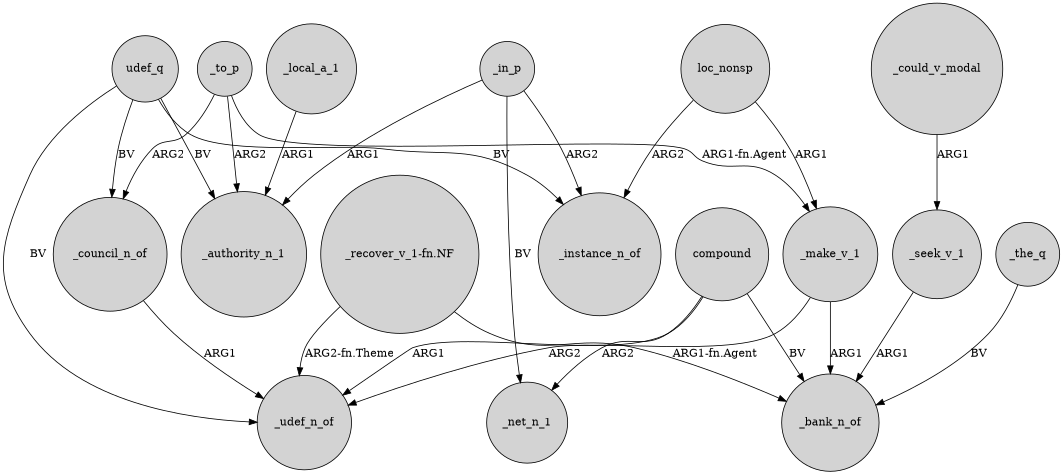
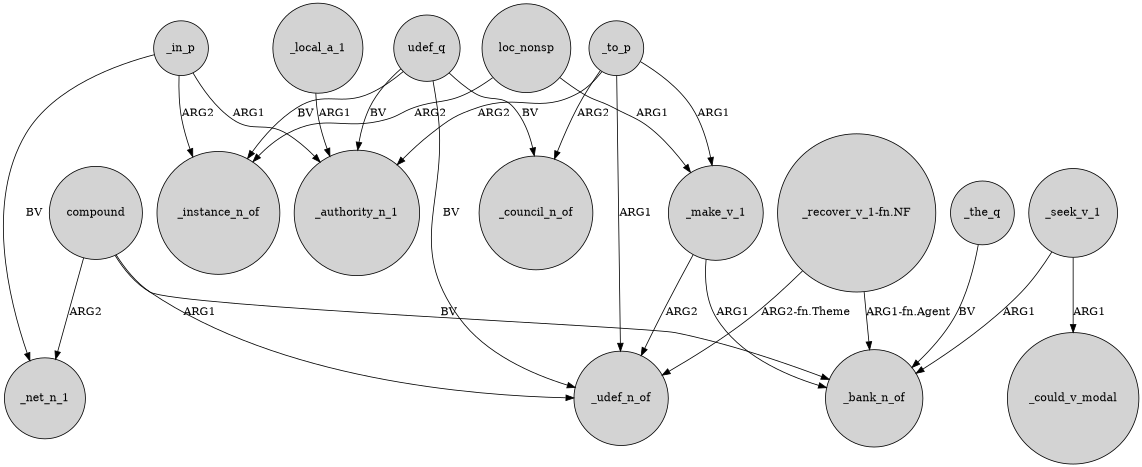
(744, 155) -> (714, 113)
(937, 168) -> (1073, 291)
(196, 352) -> (619, 209)
